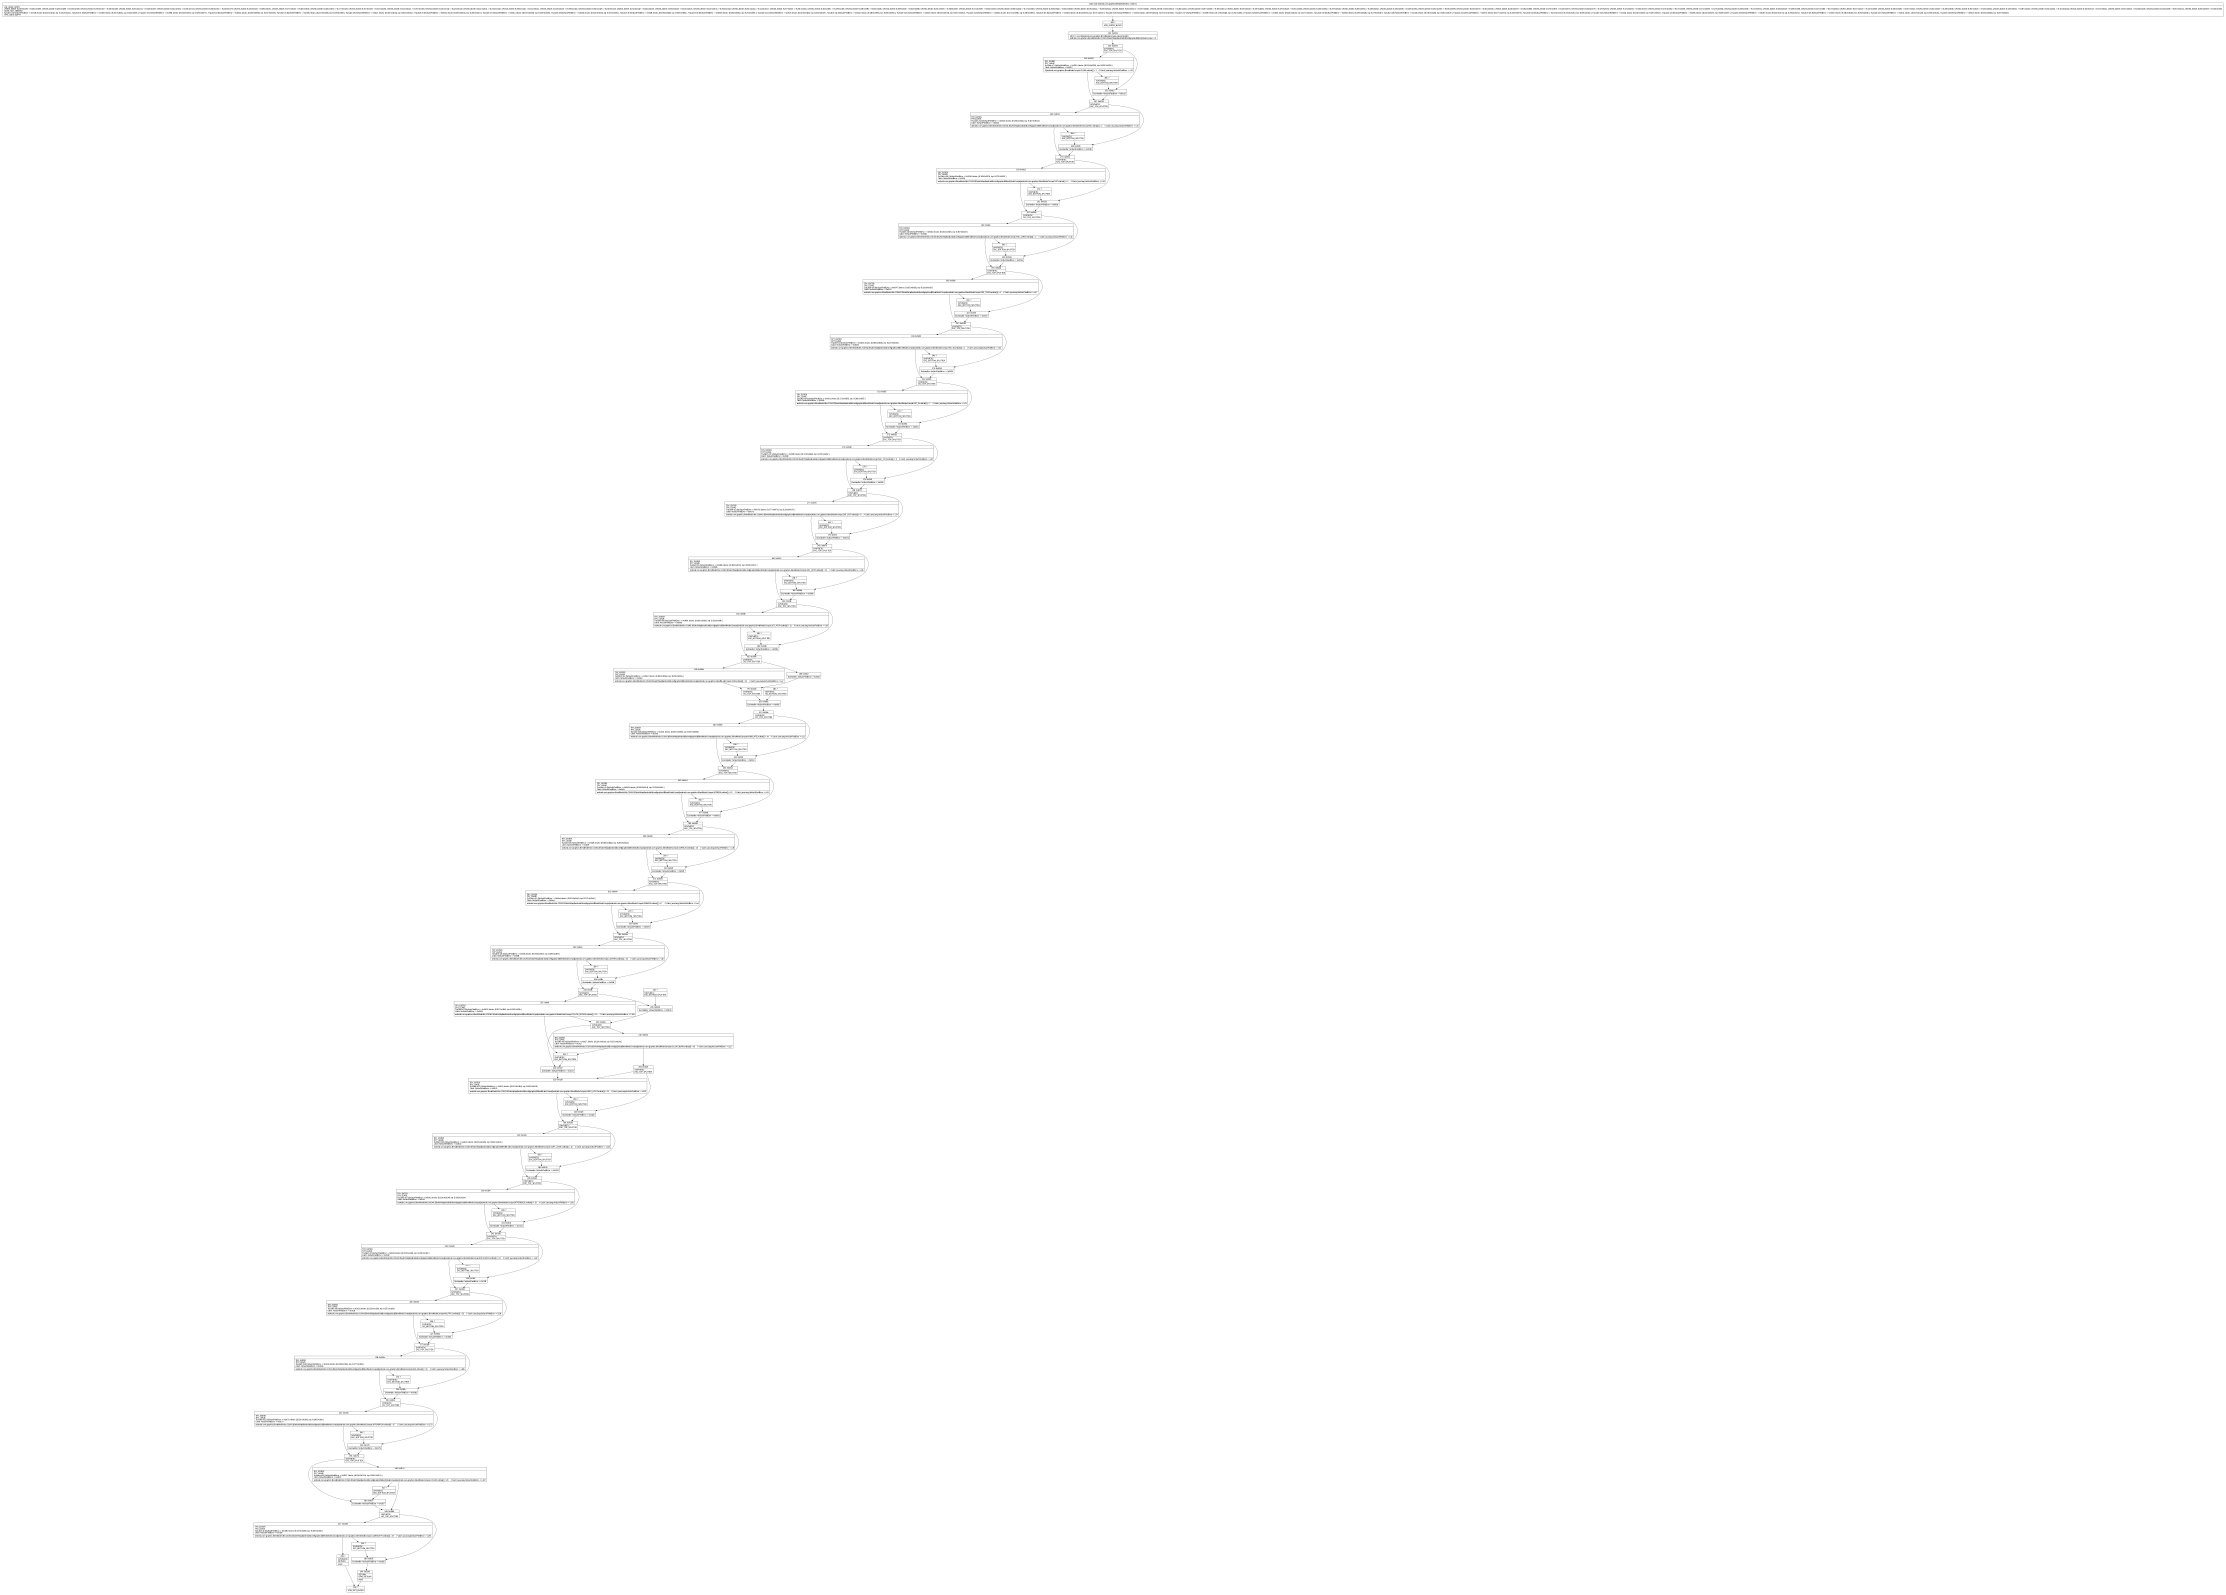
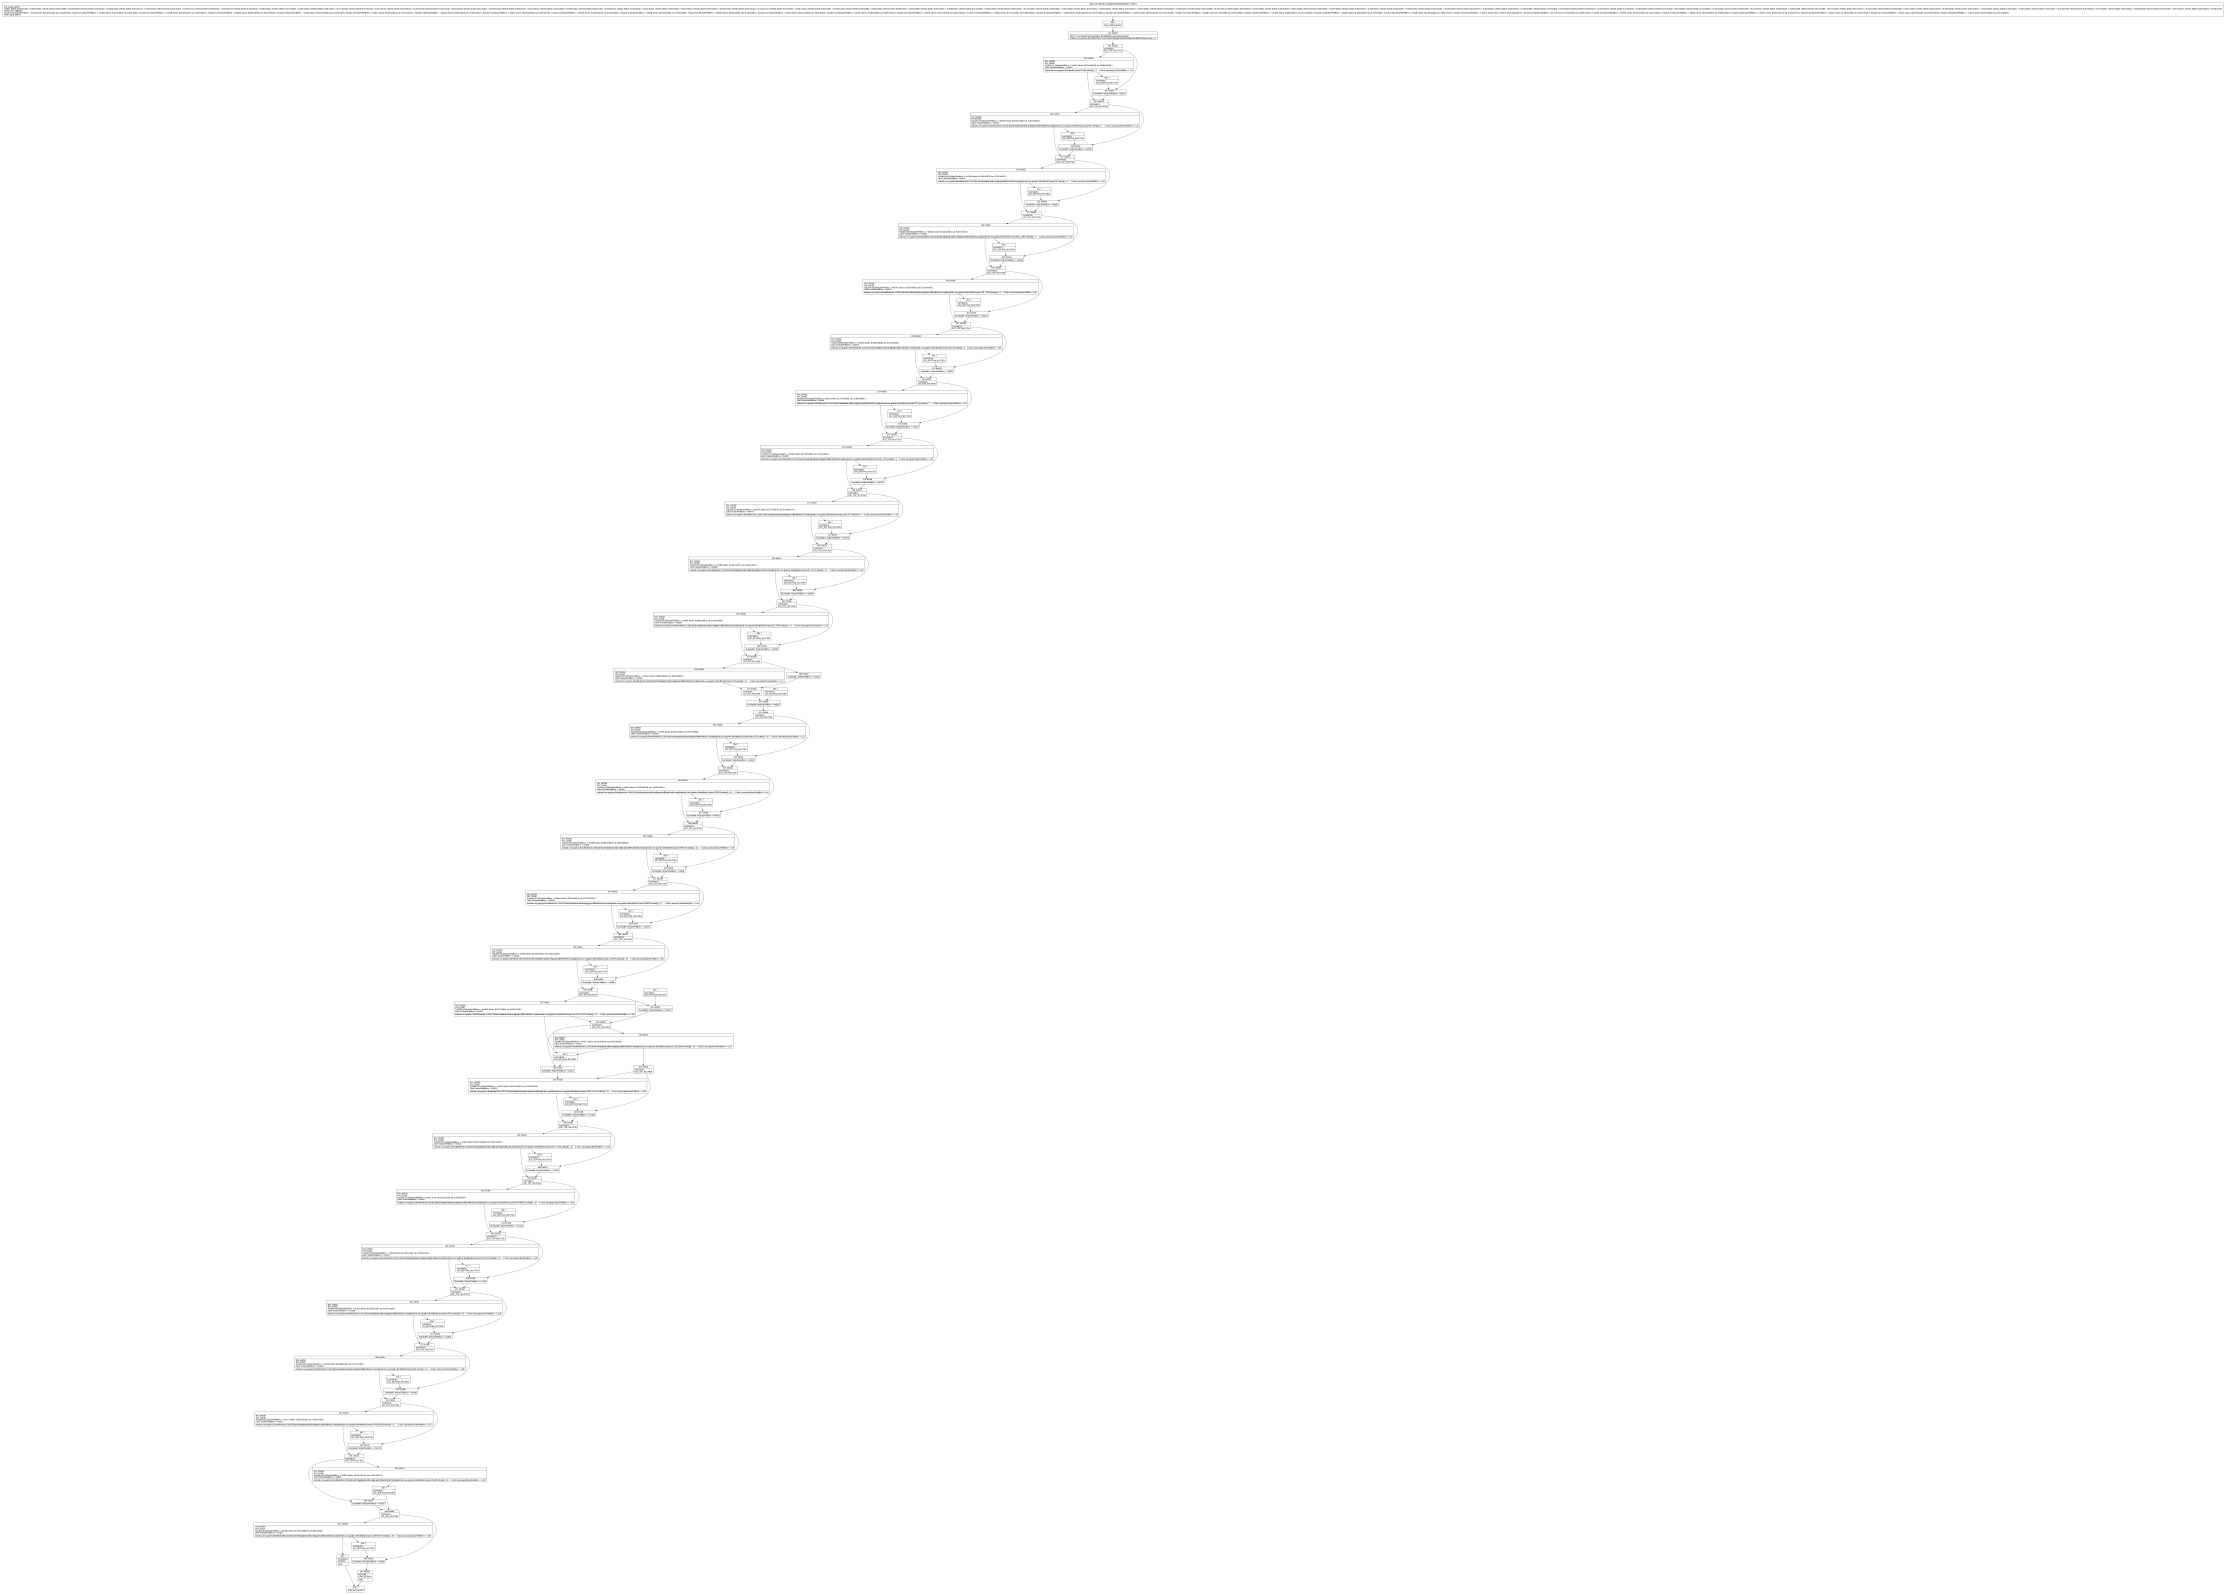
(496, 1206) -> none
(397, 1496) -> (387, 1501)
